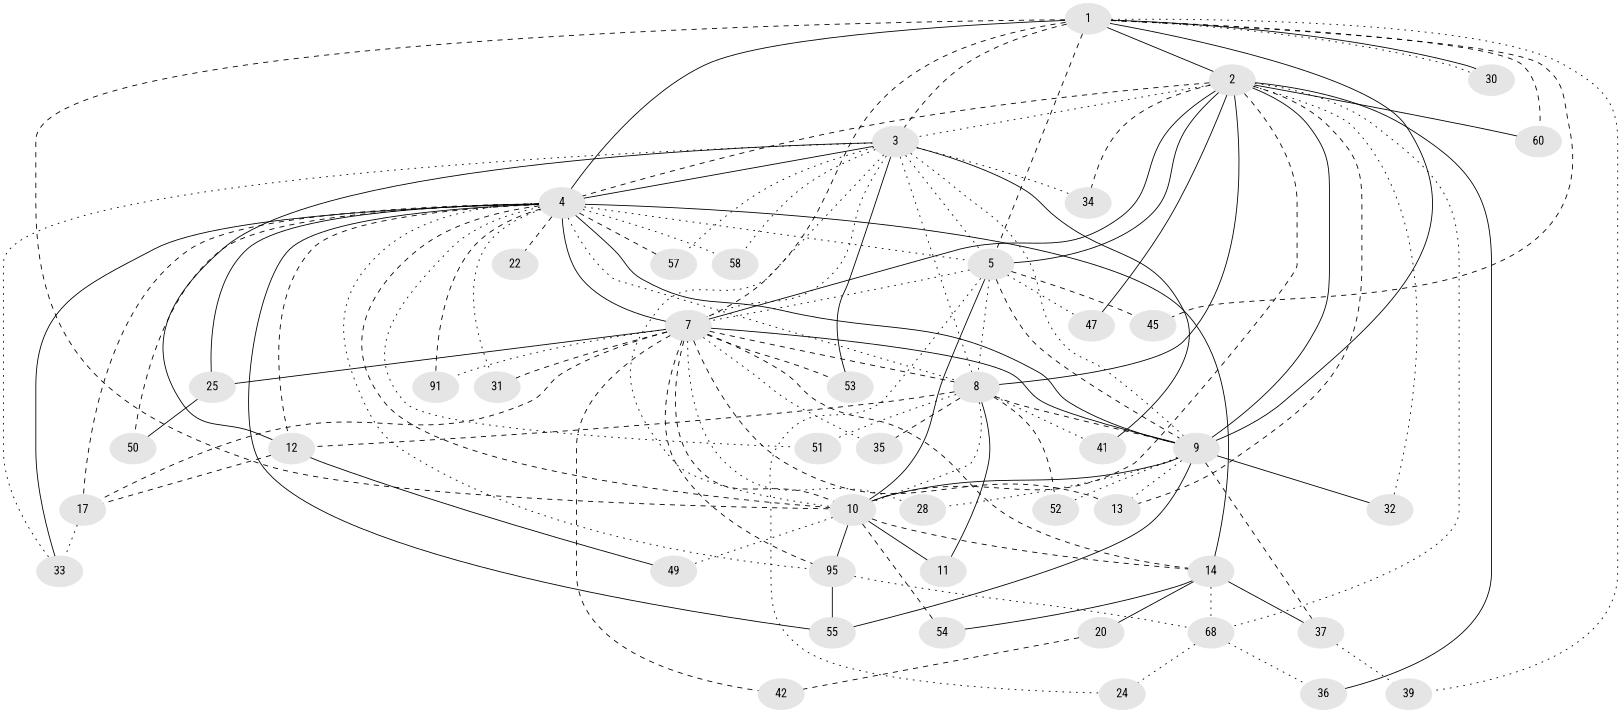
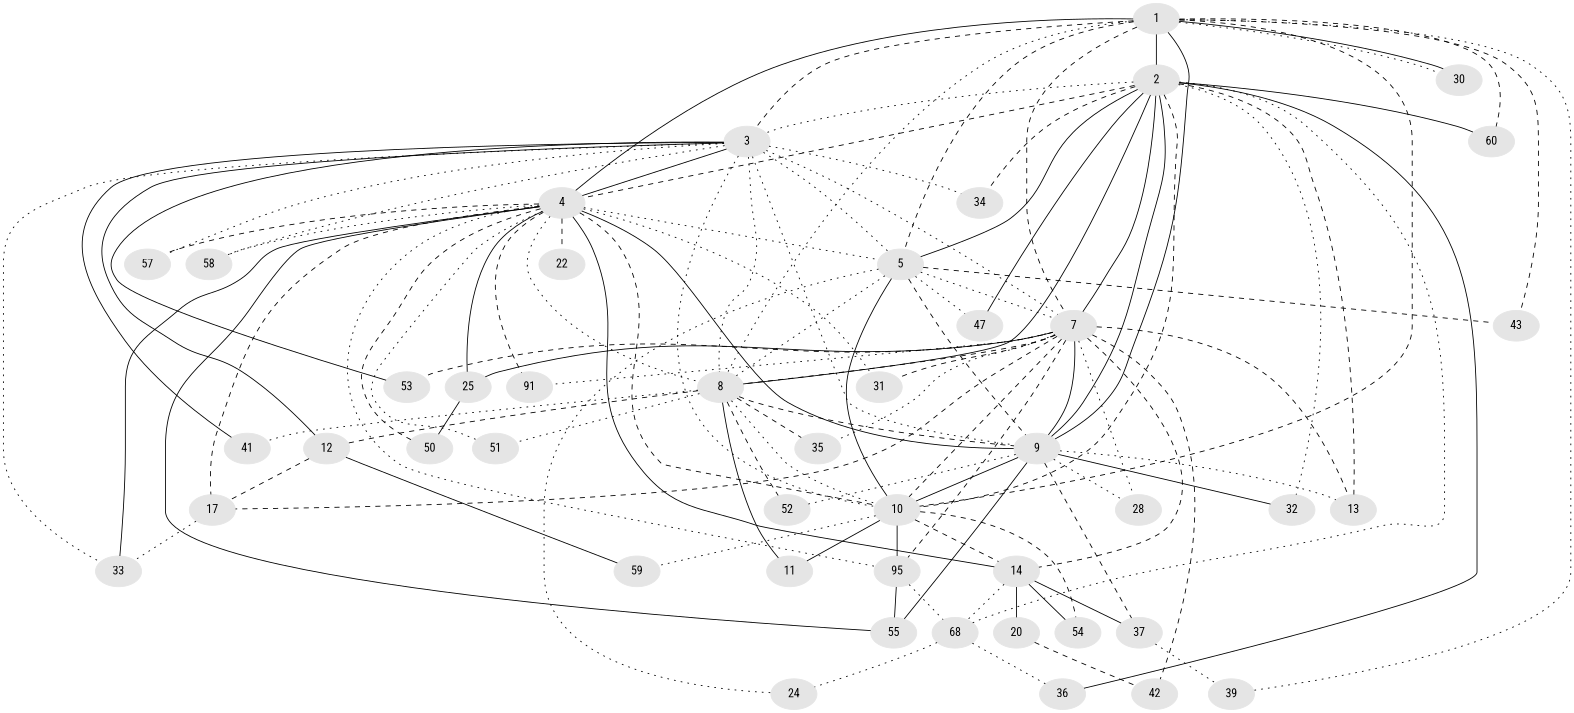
none -> (889, 143)
(329, 237) -> none
(593, 290) -> none
(1153, 326) -> (1516, 326)
(674, 571) -> (637, 571)
